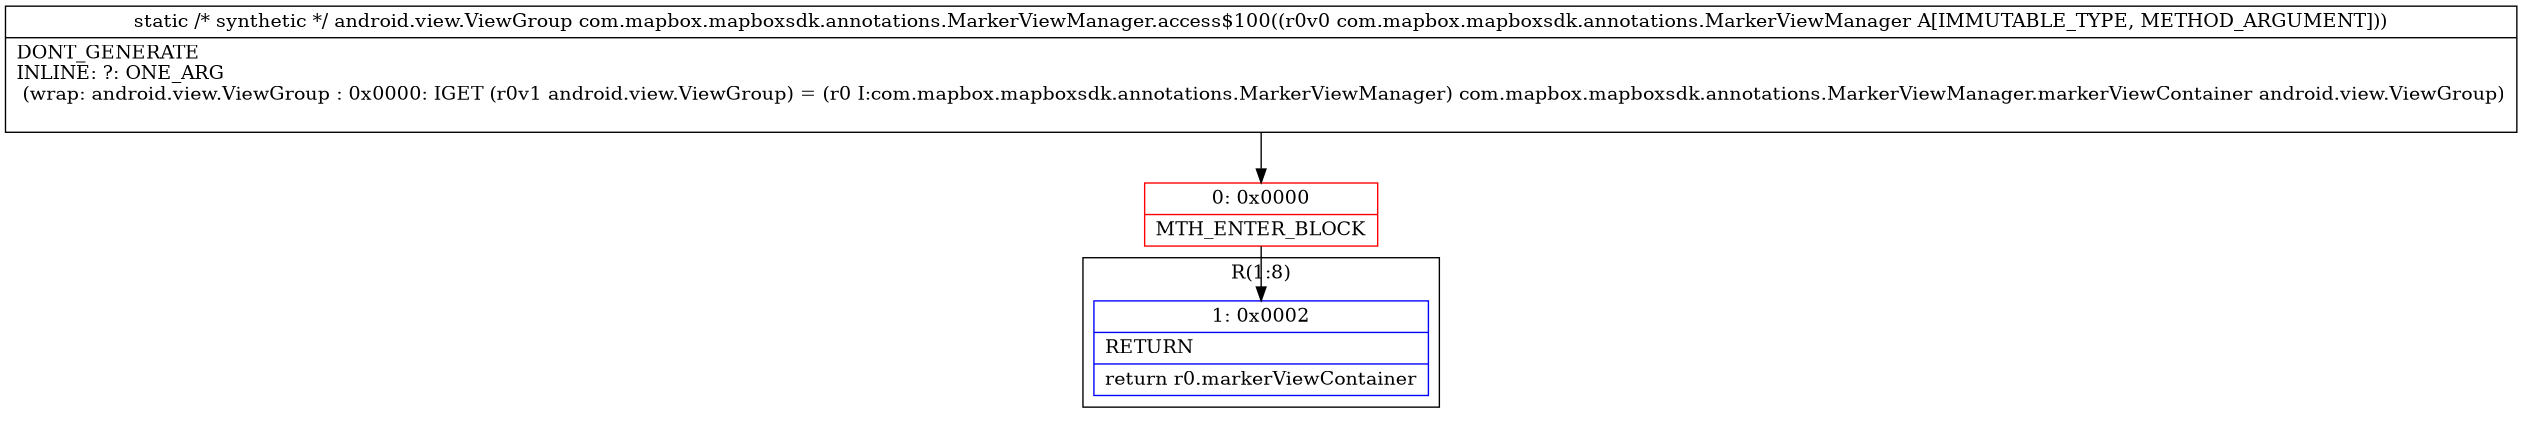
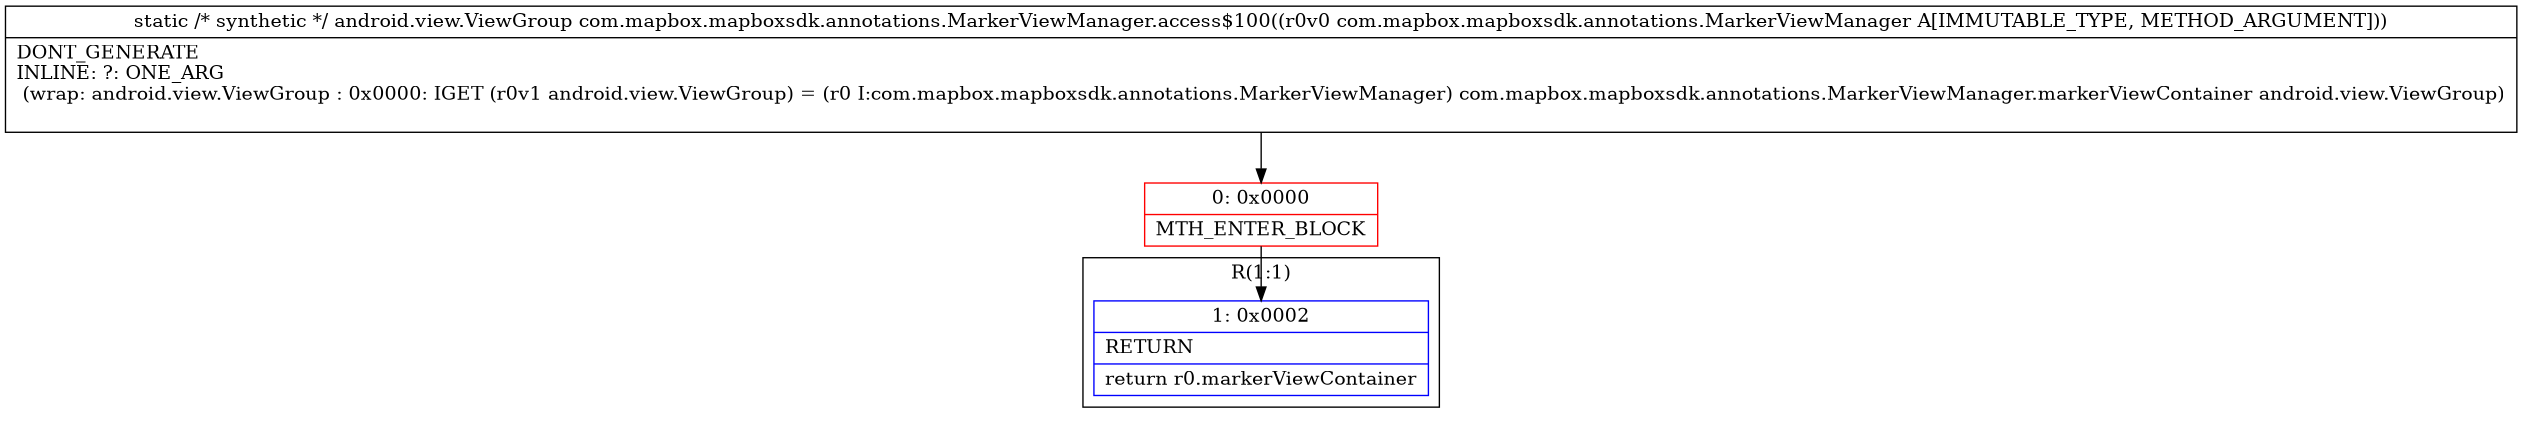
(1261, 273) -> (1261, 273)
